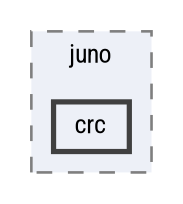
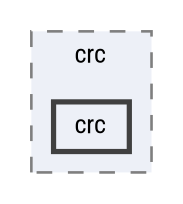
(91, 56) -> (91, 56)
